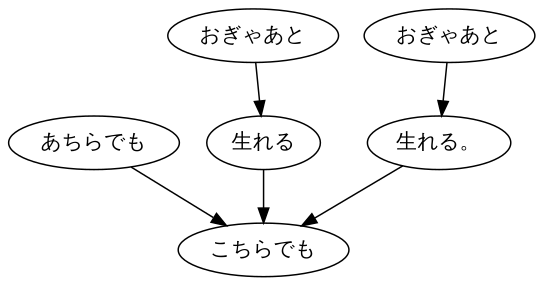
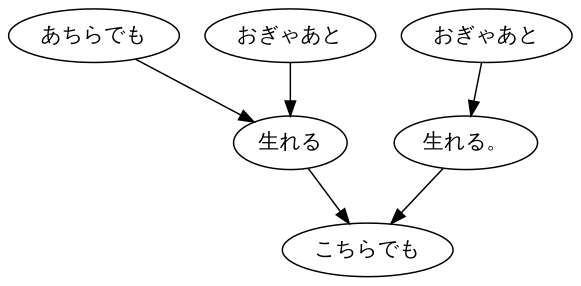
(172, 192) -> (188, 87)
